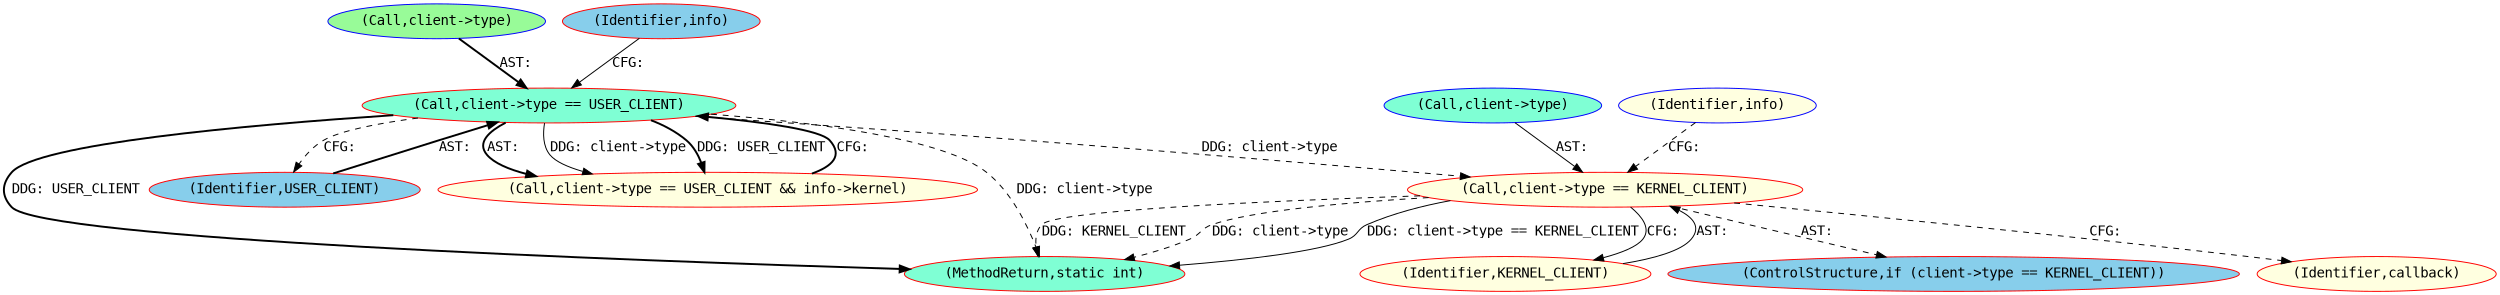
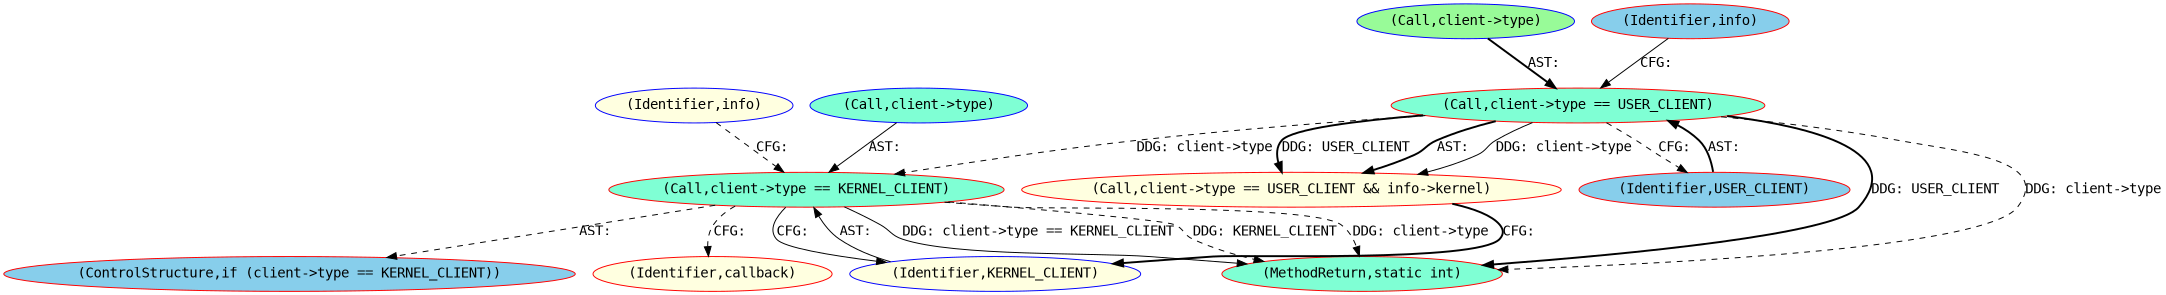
(802, 130) -> (1347, 256)
(1605, 190) -> (806, 190)
(1505, 274) -> (995, 274)
